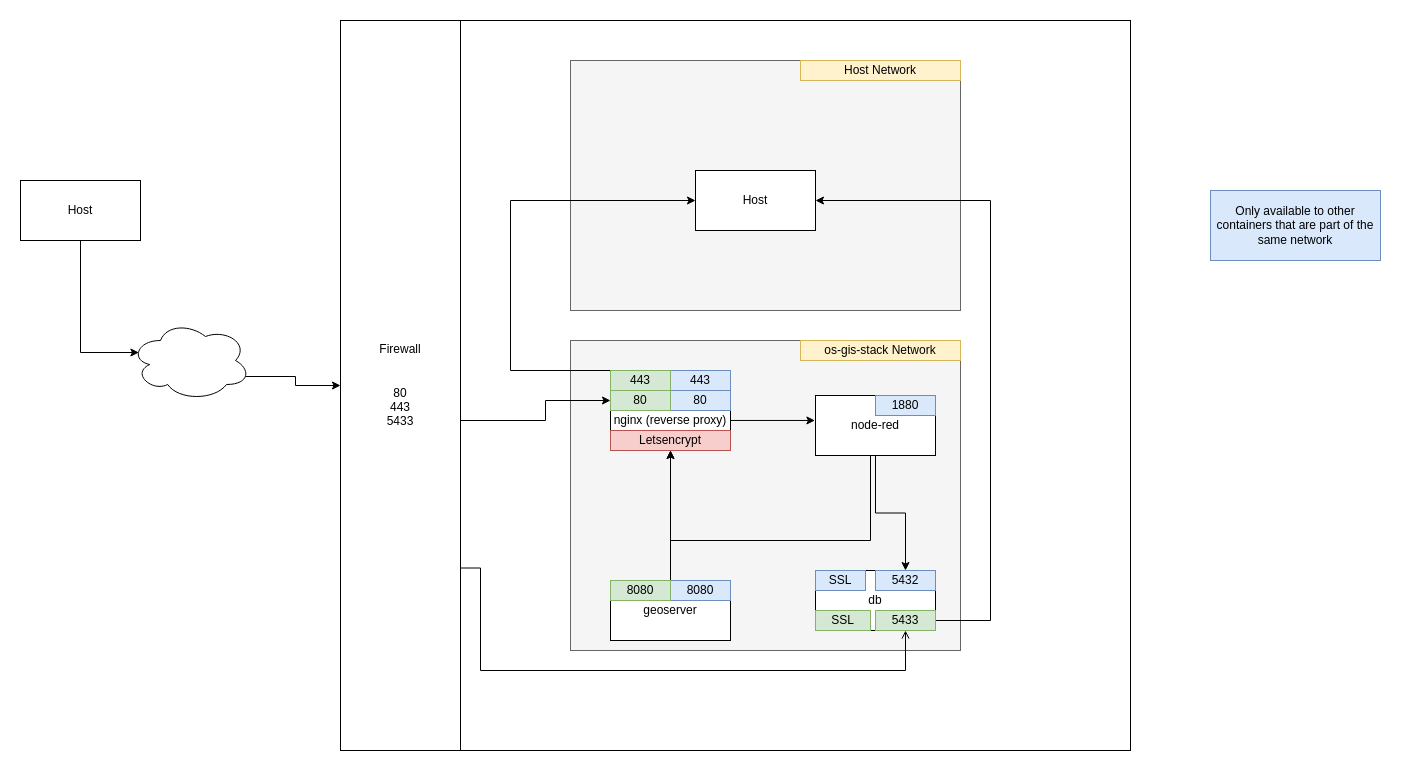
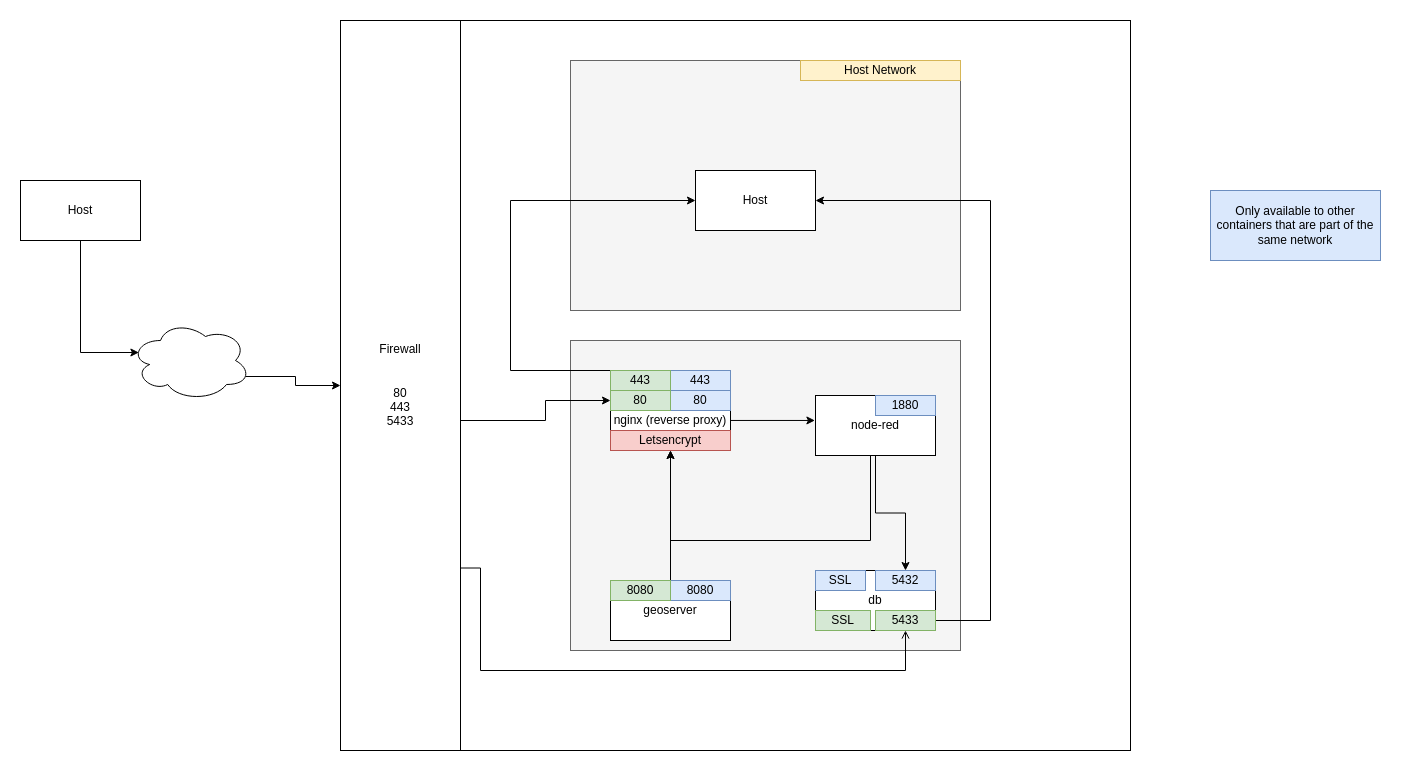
(881, 351) -> none
